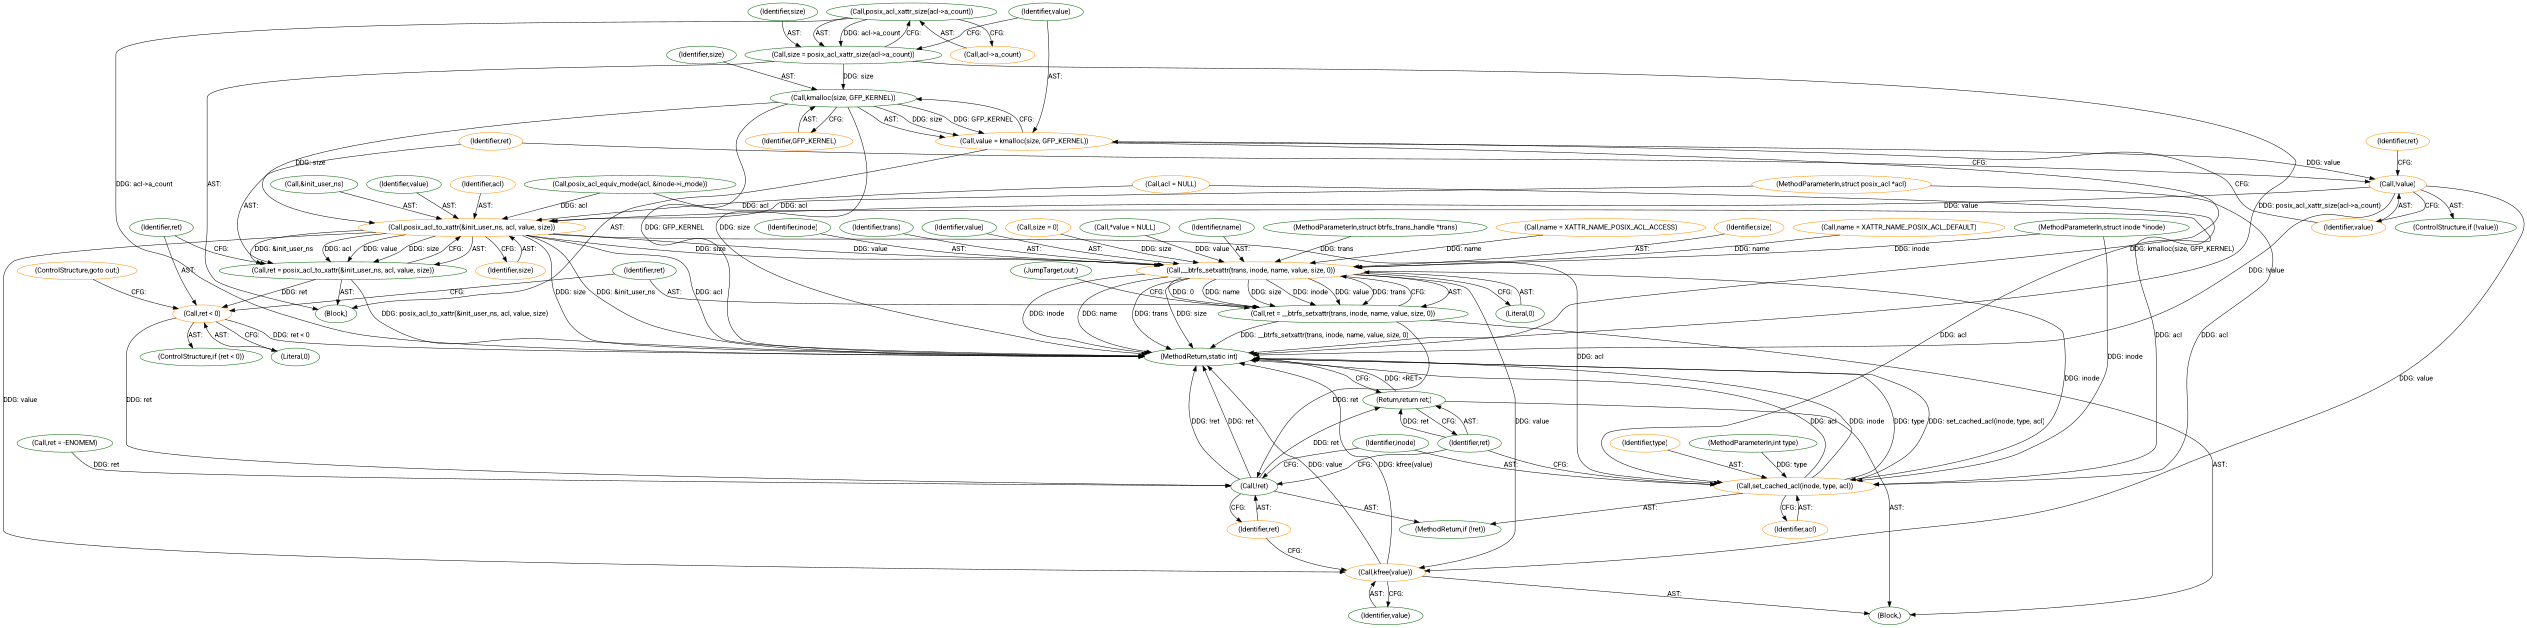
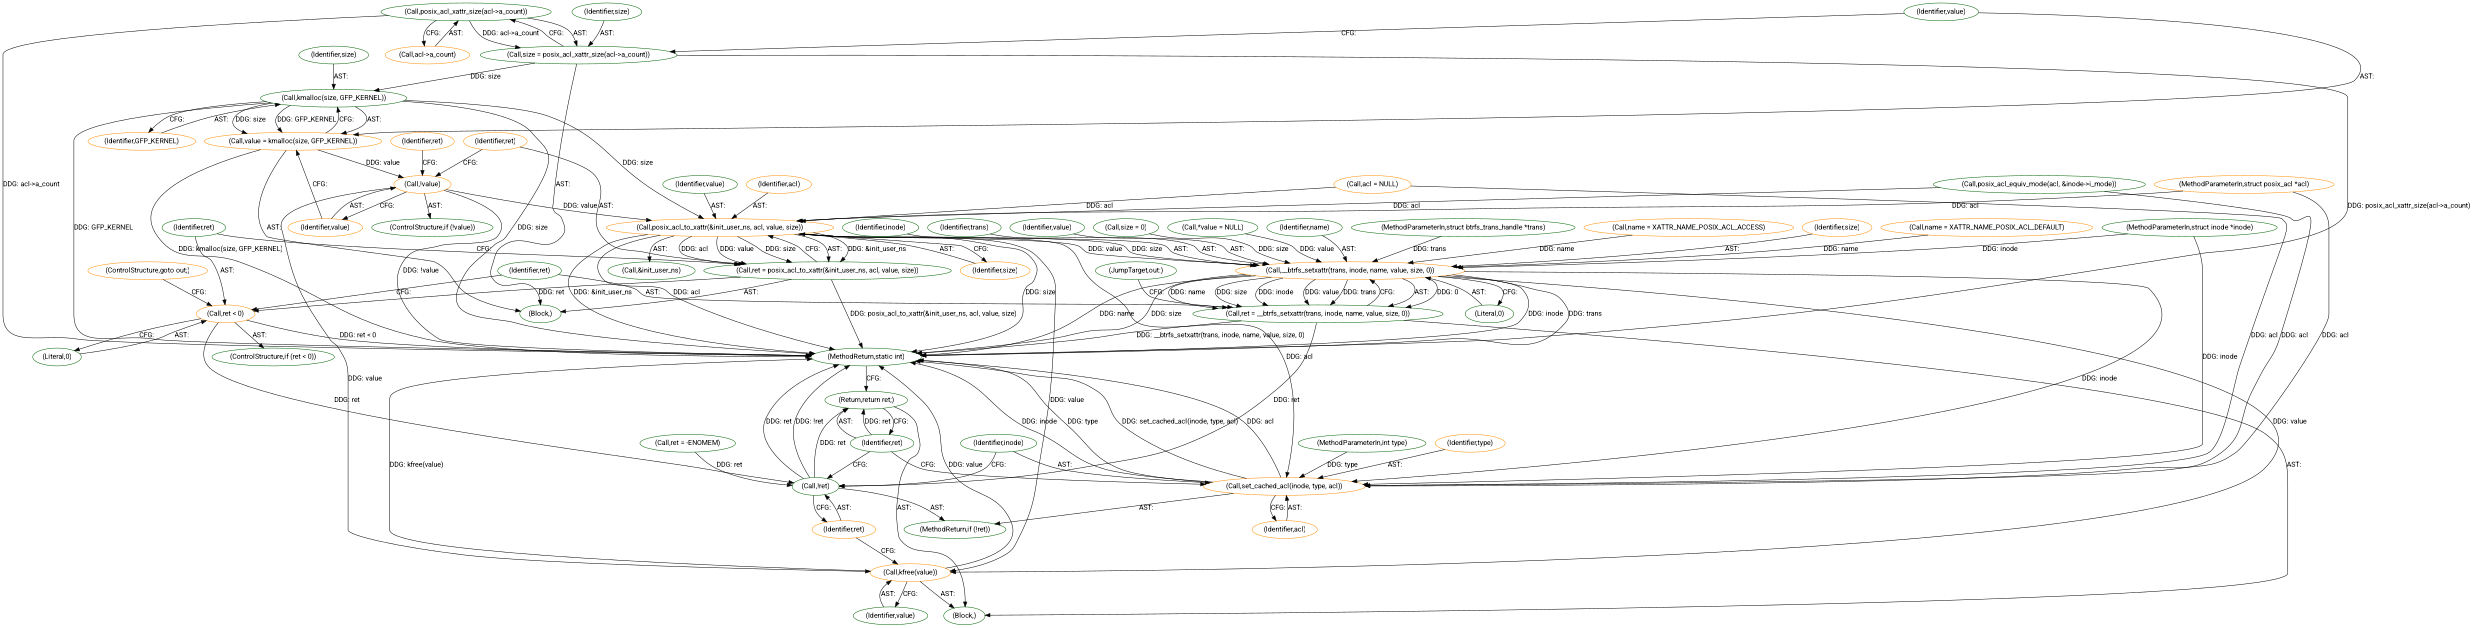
(388, 205) -> (658, 242)
(1038, 228) -> (1126, 228)
(1362, 372) -> none
